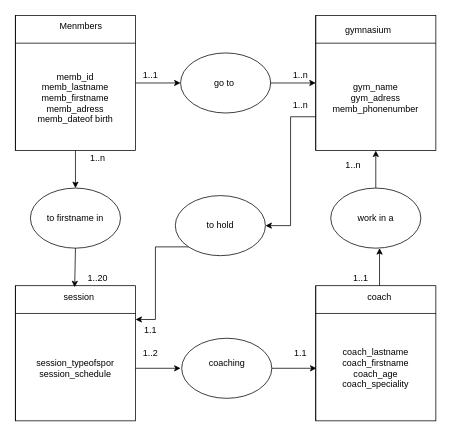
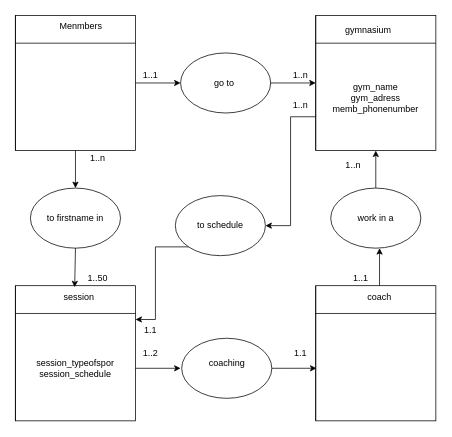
(75, 98) -> none
(220, 225) -> (220, 225)
(98, 278) -> (98, 278)
(375, 368) -> none
